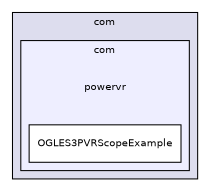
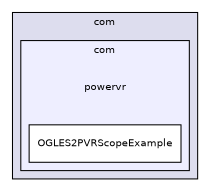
(105, 144) -> (105, 144)
